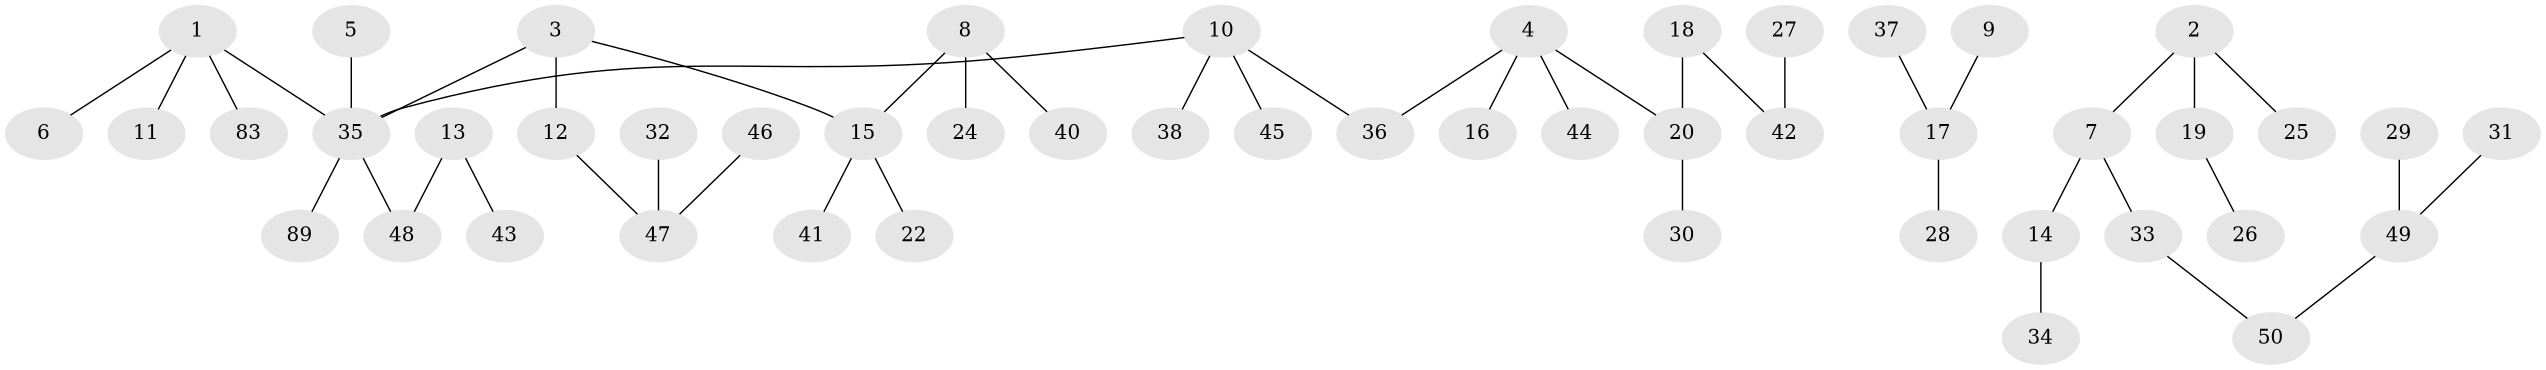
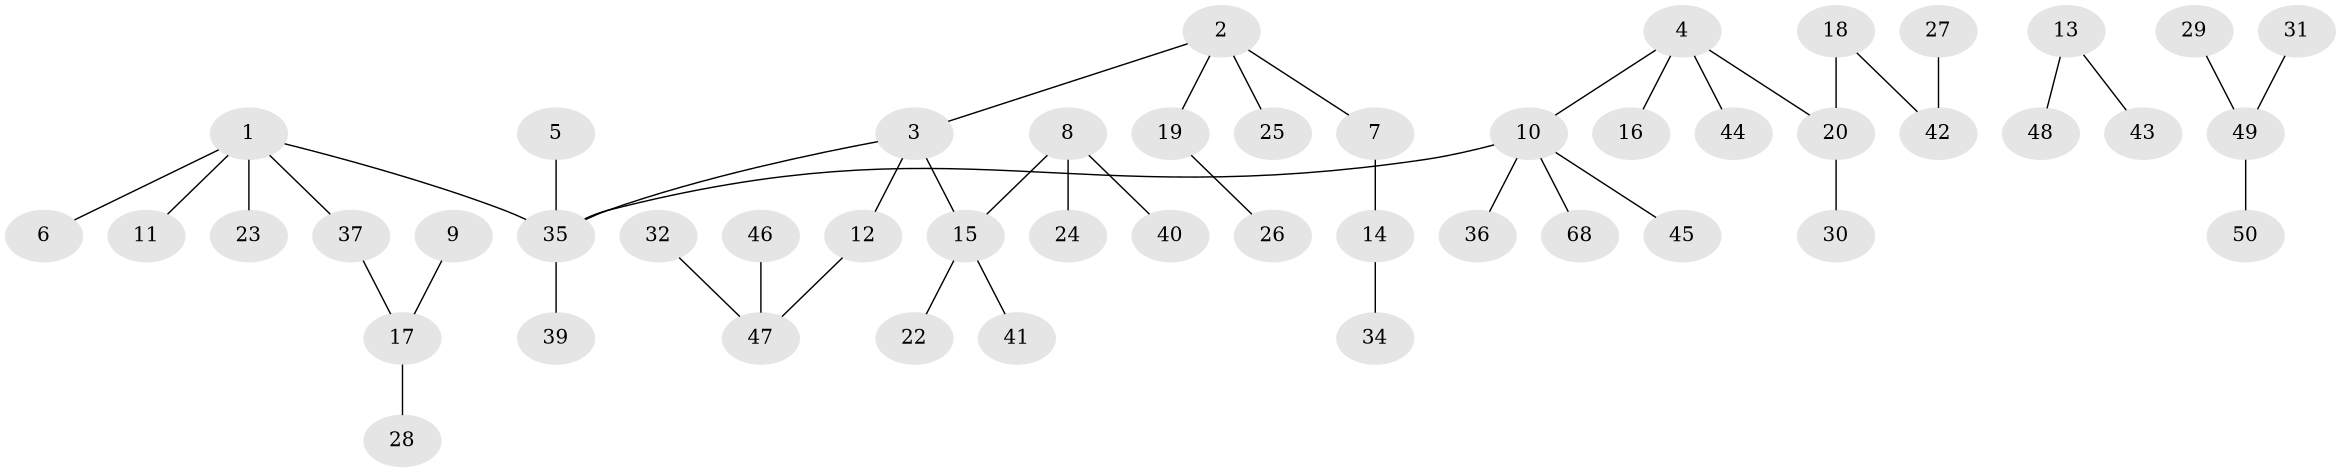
none -> (1068, 83)
(1452, 83) -> (1606, 83)
(249, 134) -> (249, 236)
(1170, 134) -> (1580, 236)
none -> (300, 185)
(377, 185) -> none
(300, 236) -> (556, 338)
(2143, 236) -> none
